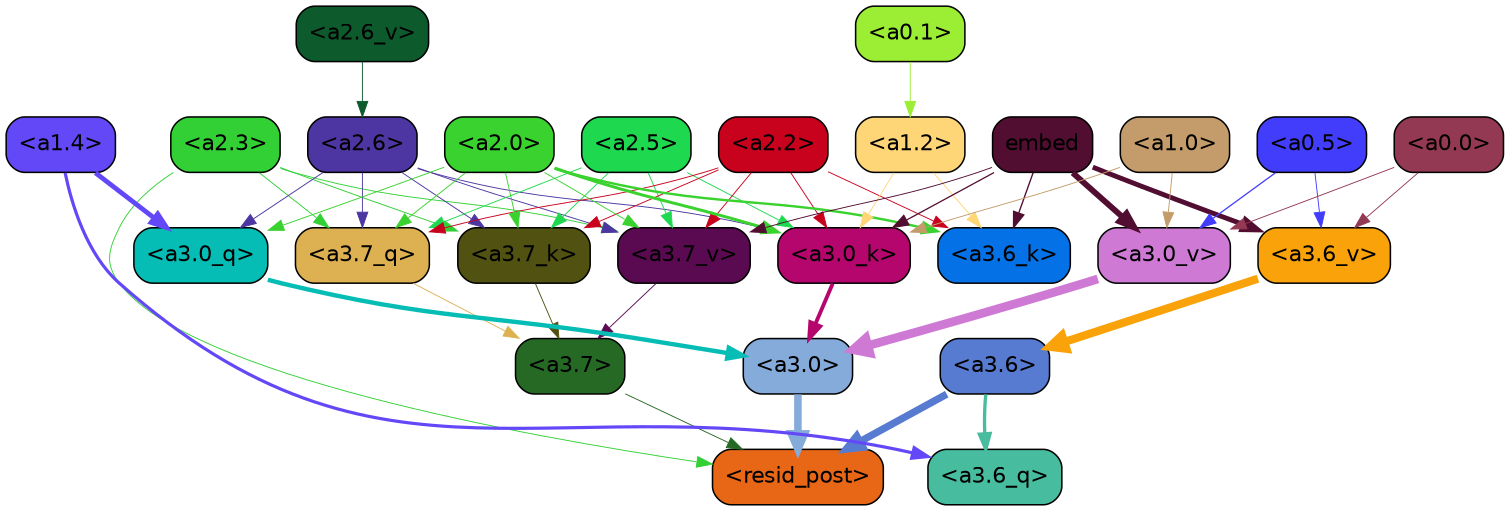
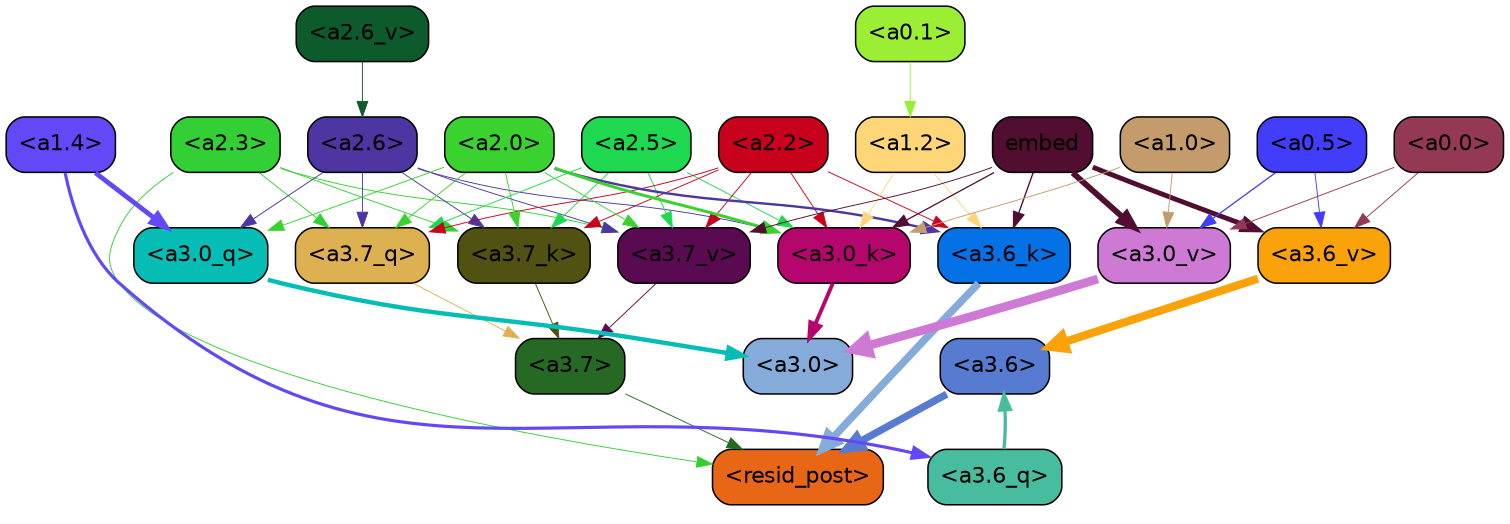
(710, 199) -> (710, 199)
(798, 414) -> (905, 360)
(985, 414) -> (1005, 430)
